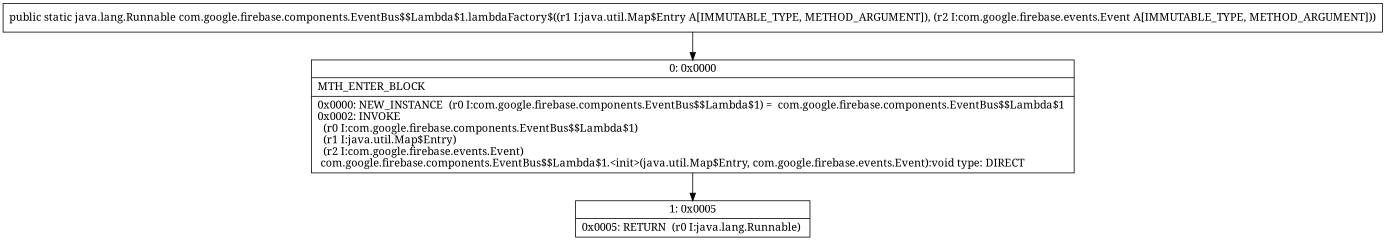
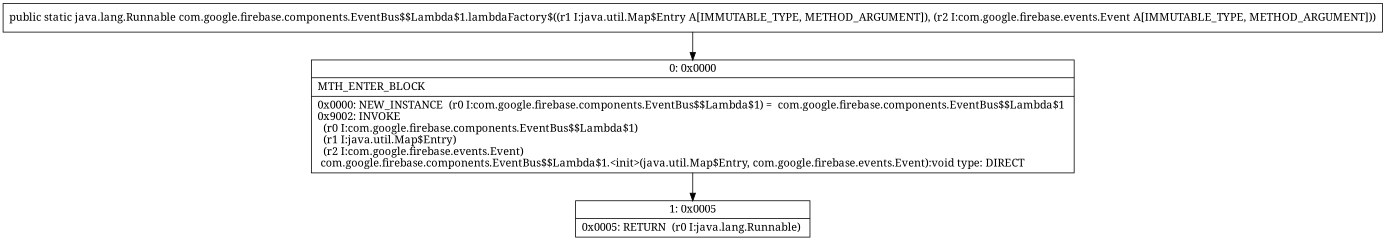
(362, 117) -> (362, 117)
